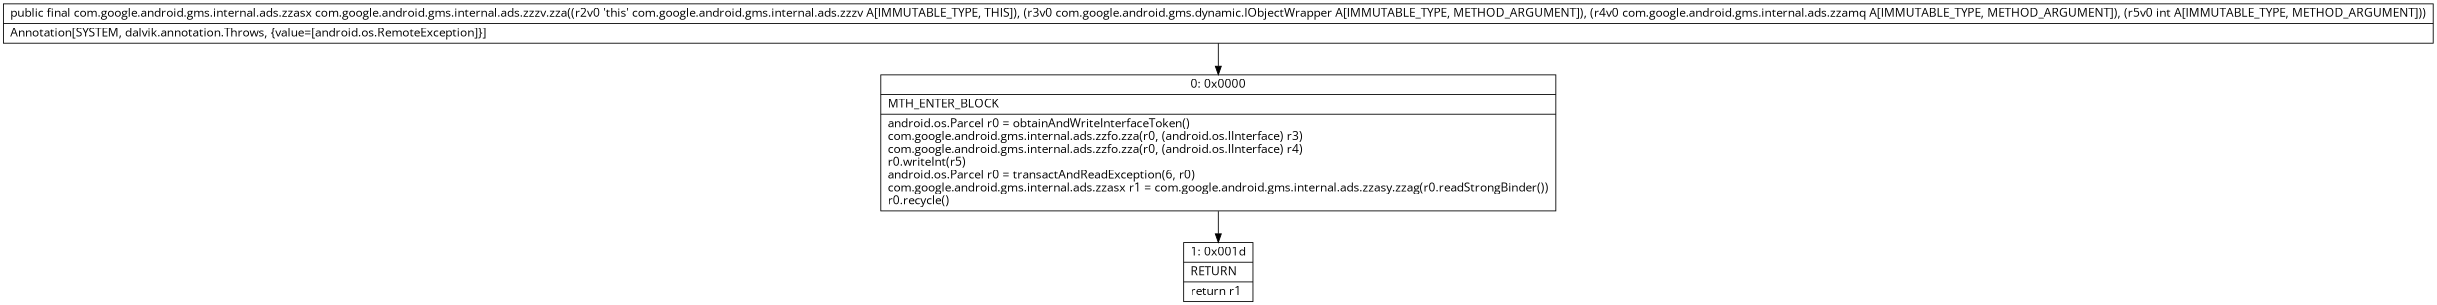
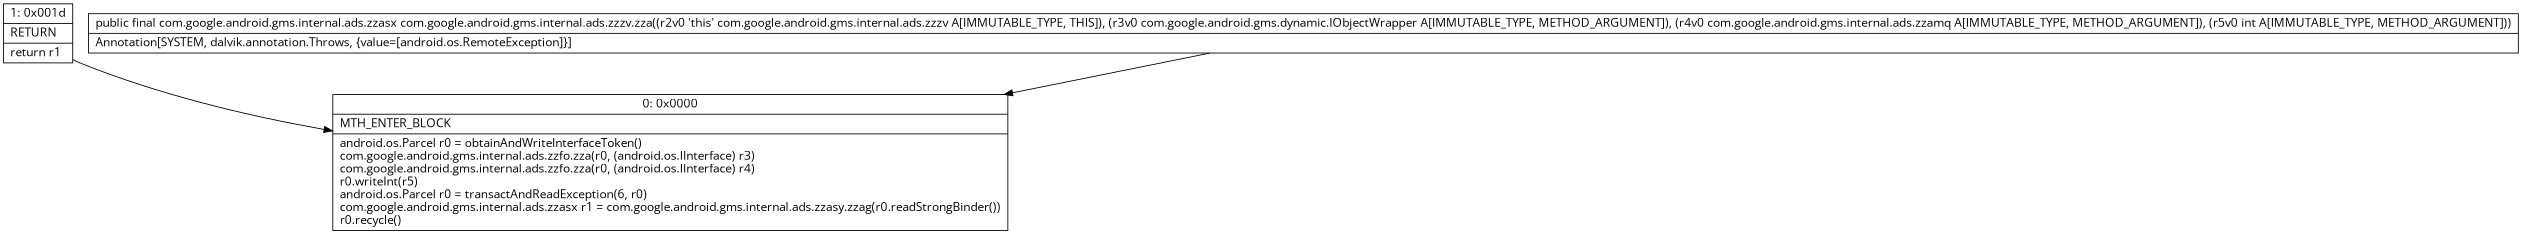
(1218, 222) -> (196, 101)
